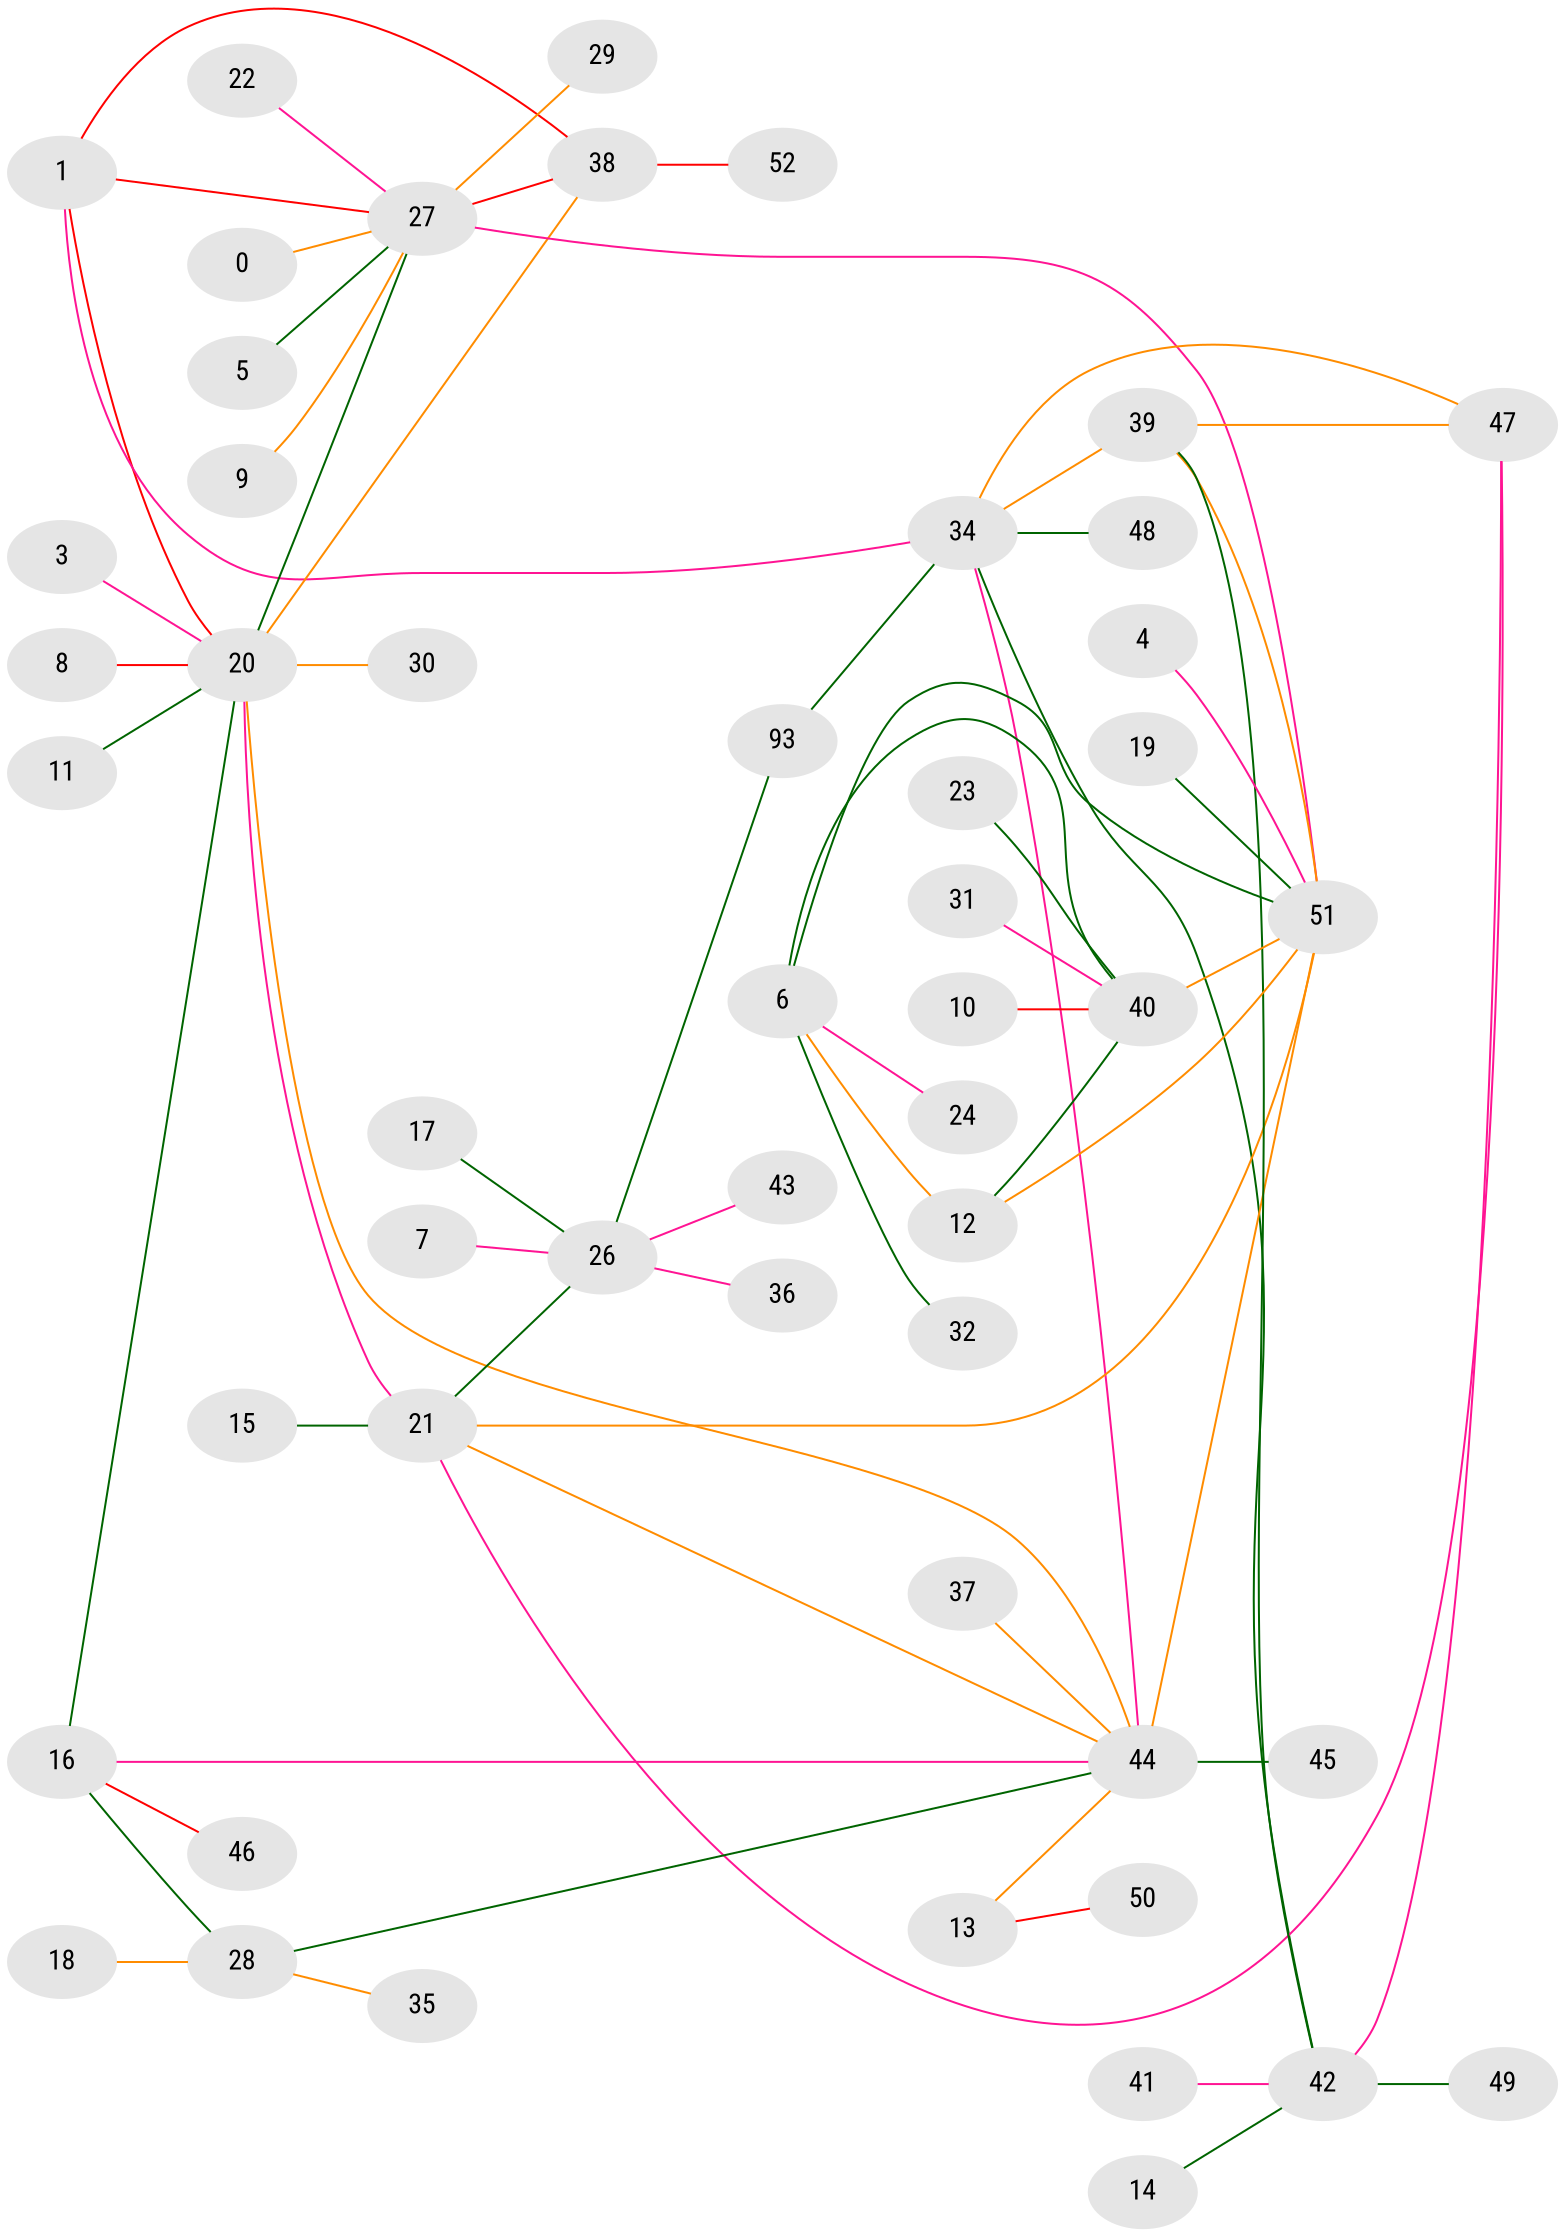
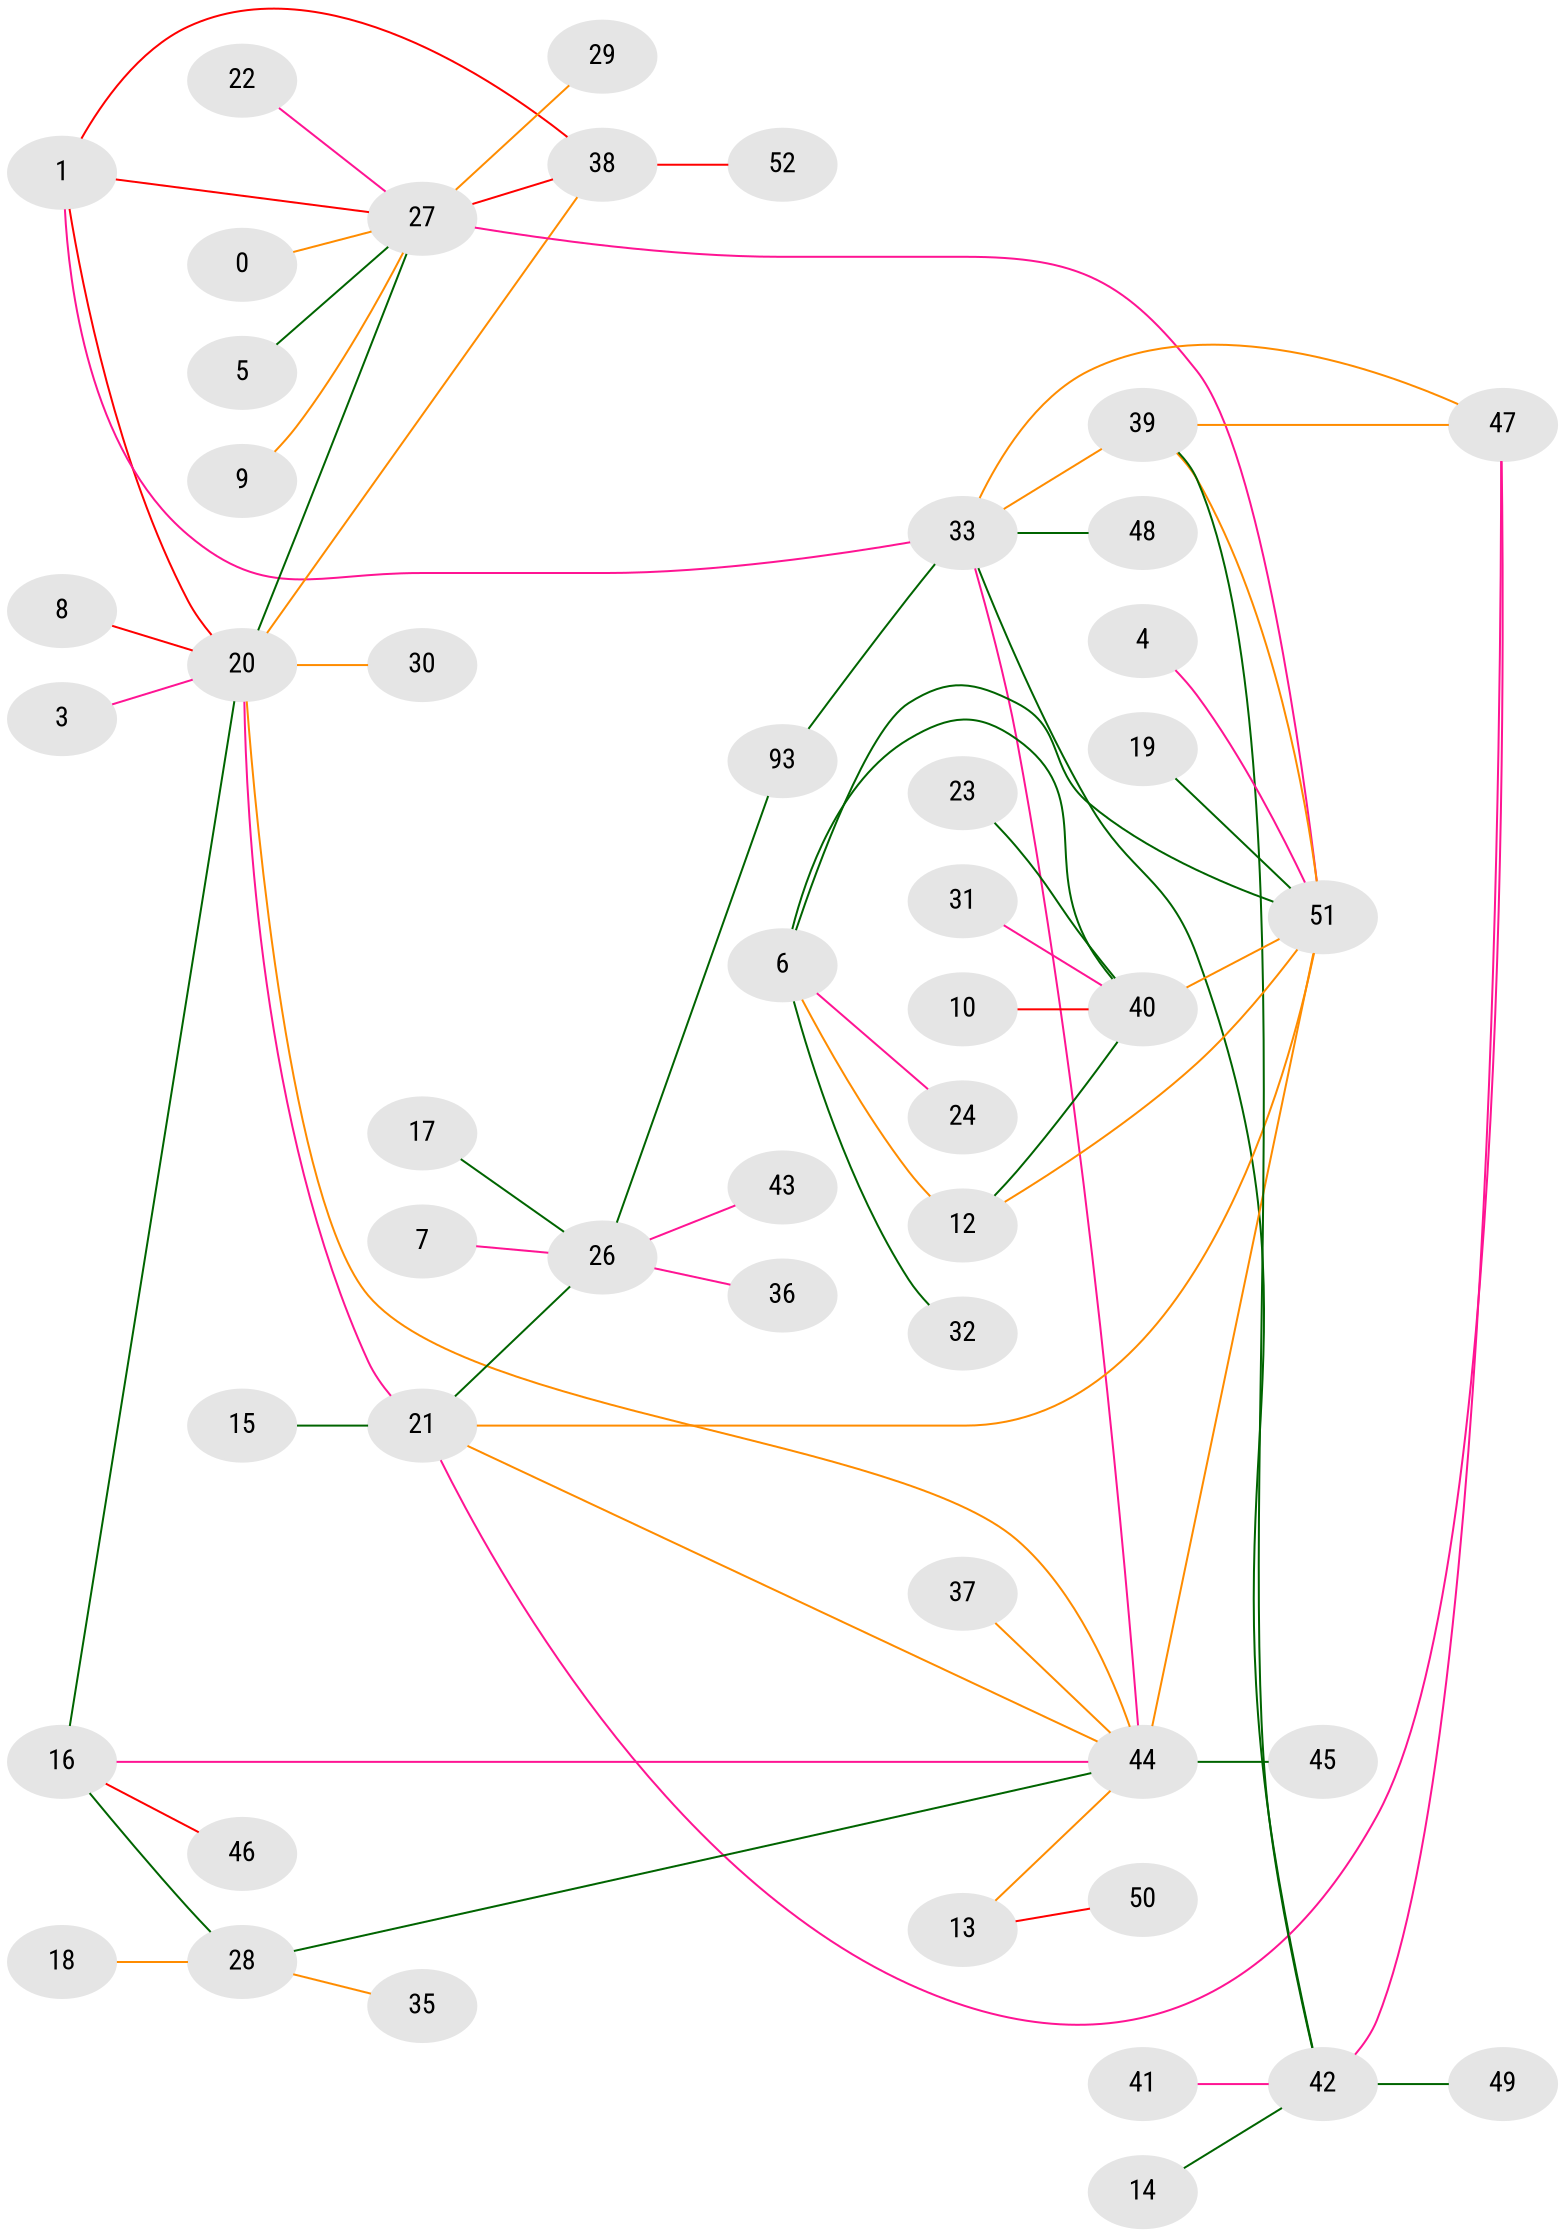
(963, 533) -> (963, 533)
(62, 773) -> none
